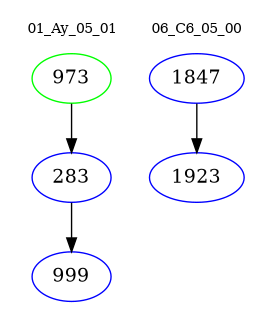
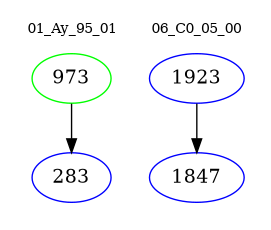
(72, 30) -> (72, 30)
(197, 30) -> (197, 30)
(197, 121) -> (197, 121)
(72, 277) -> none
